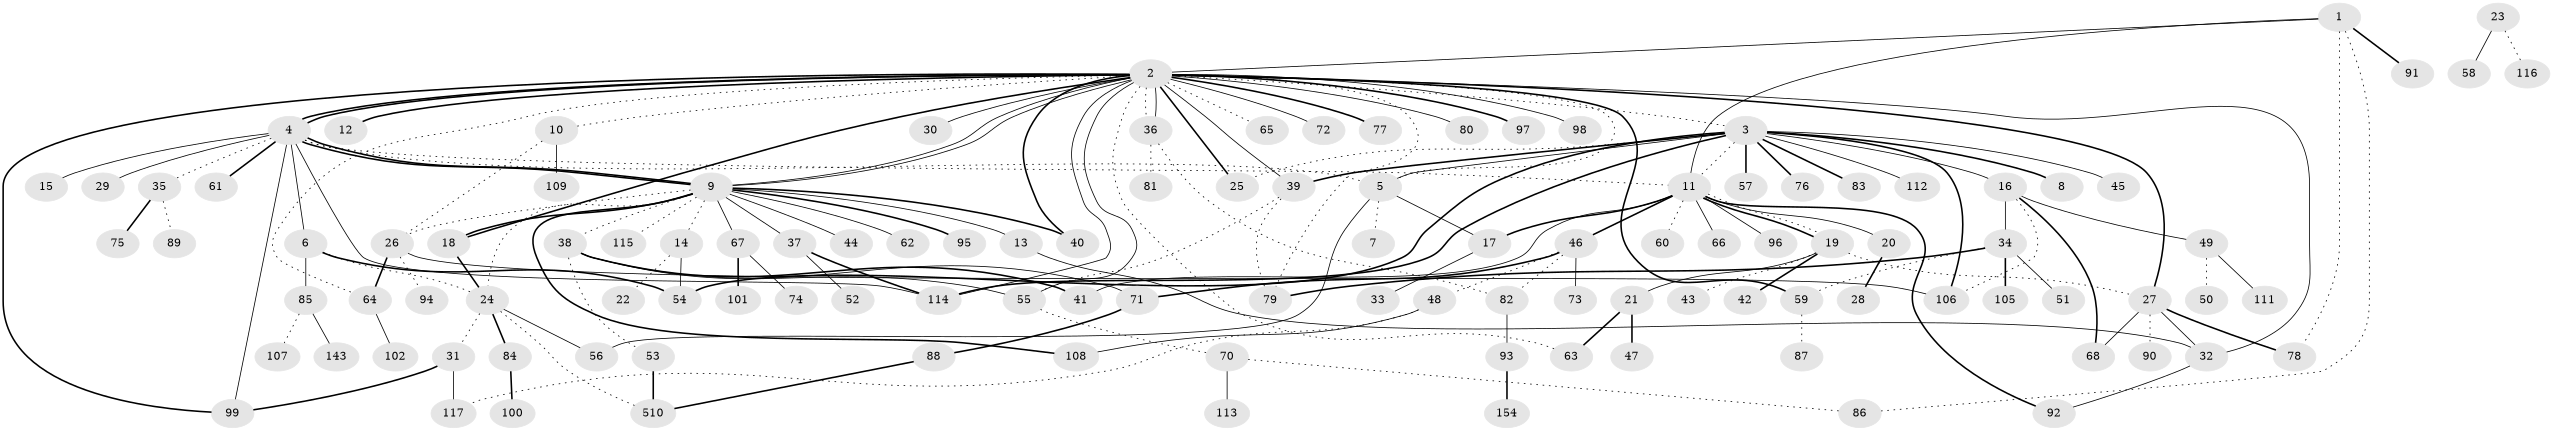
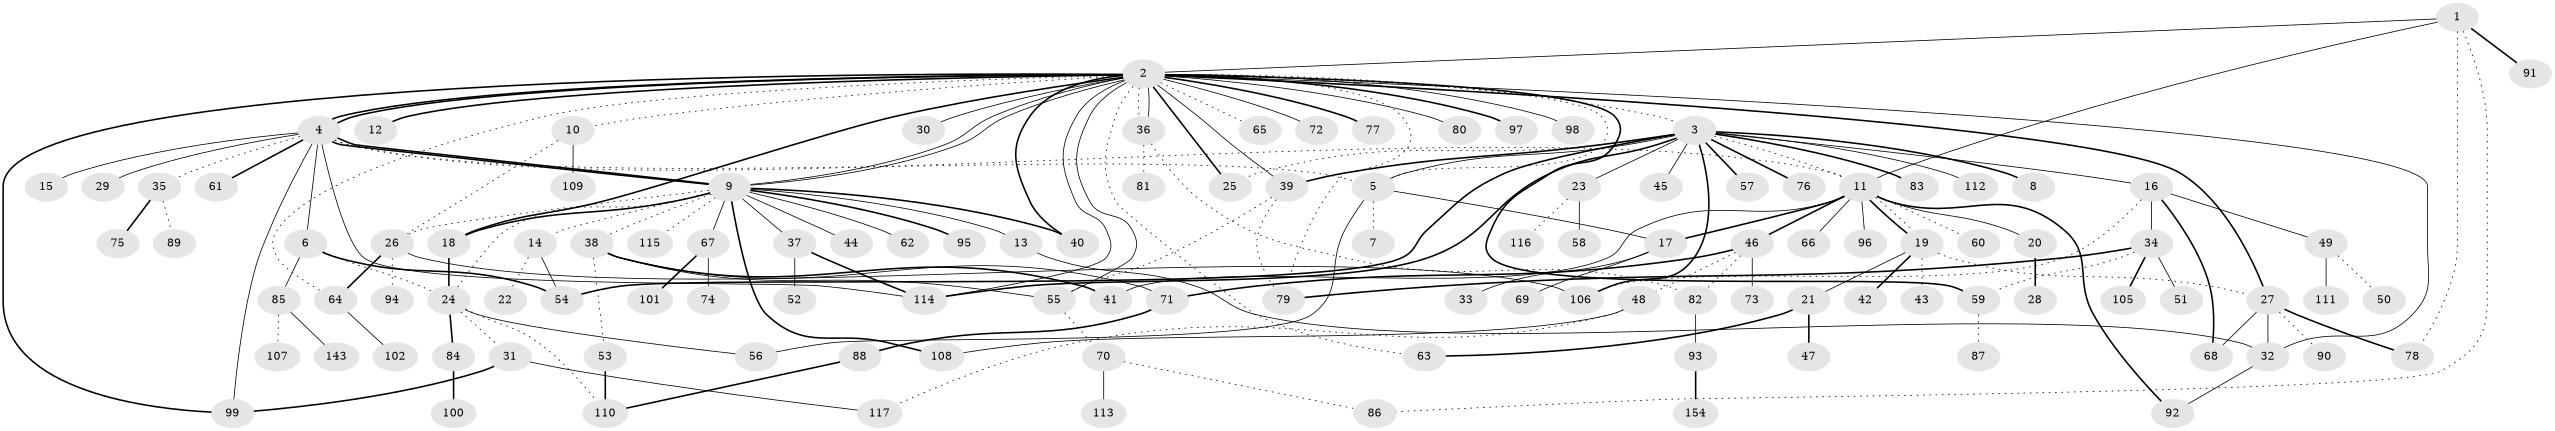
none -> (1637, 159)
none -> (1523, 300)
(653, 413) -> (605, 413)
